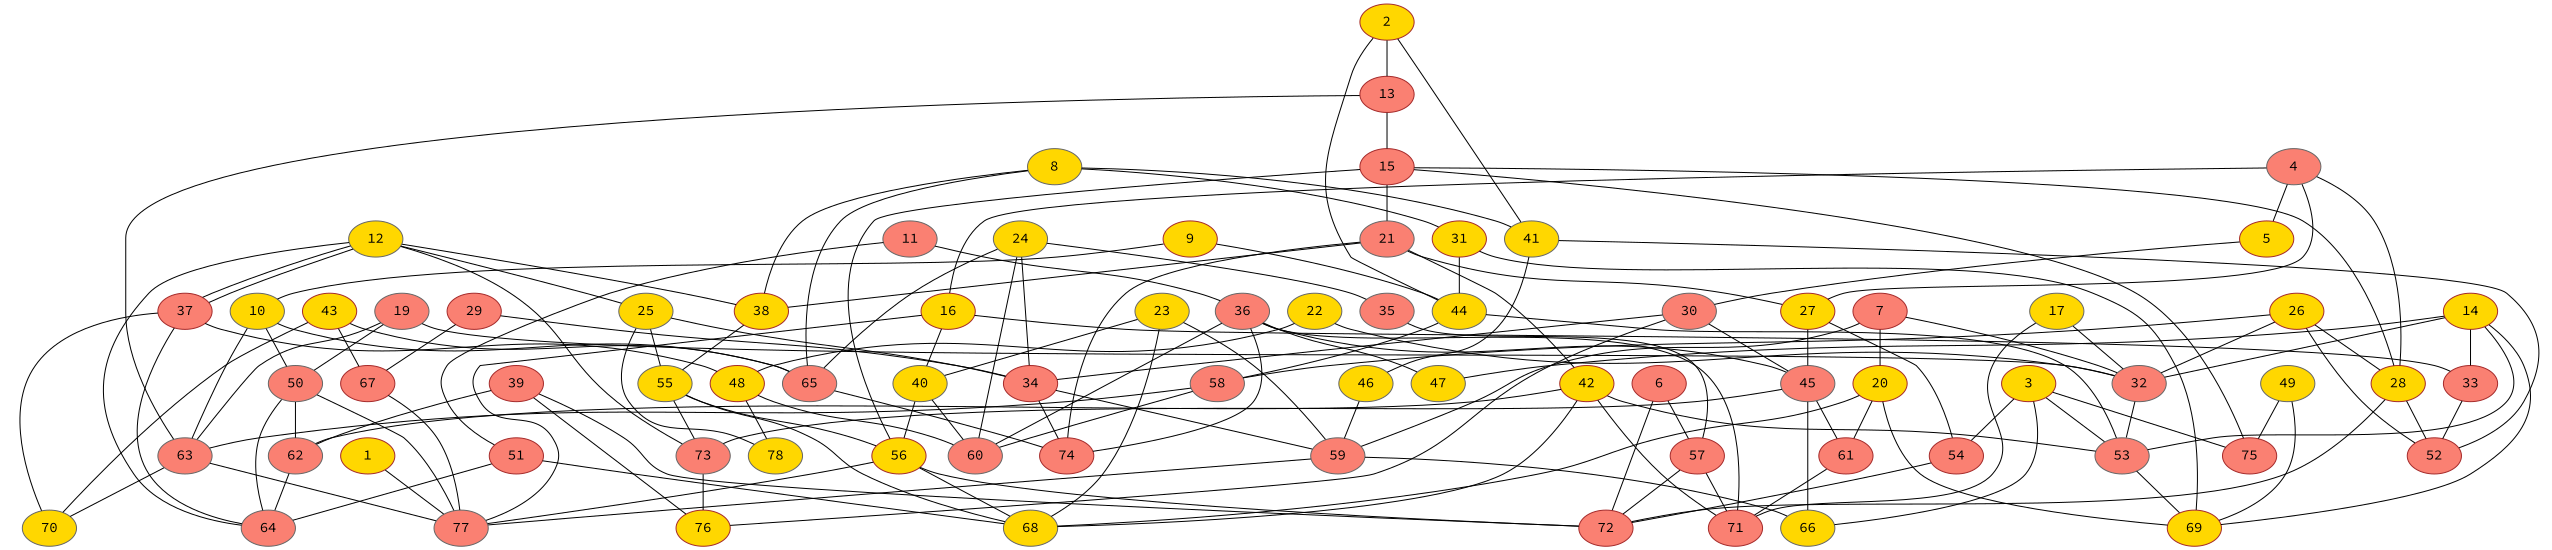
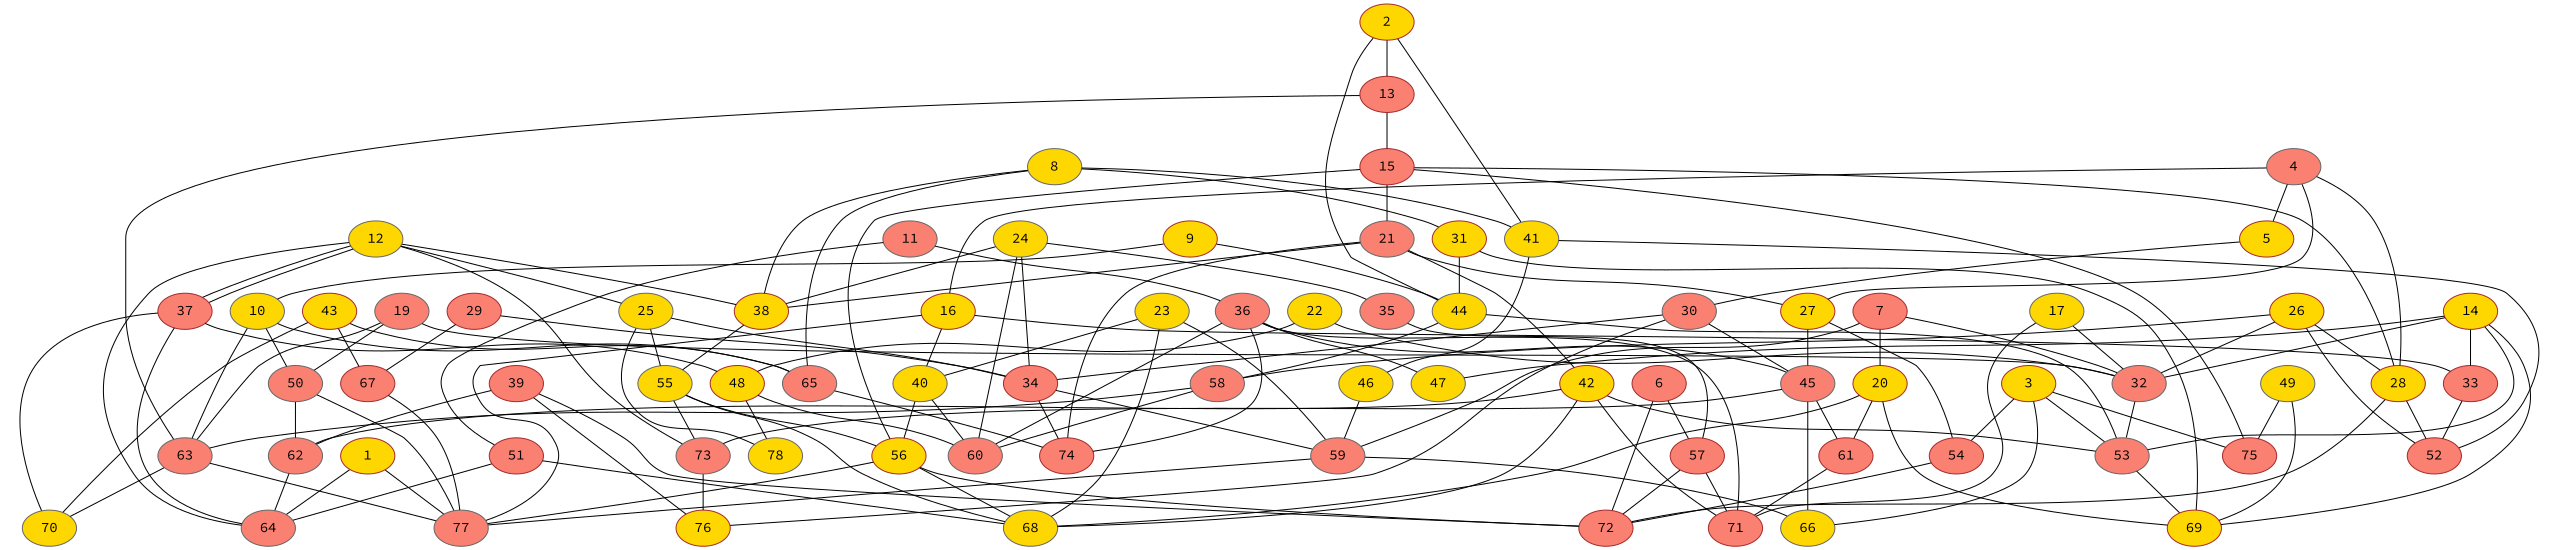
(900, 302) -> (891, 275)
(257, 452) -> (312, 497)
